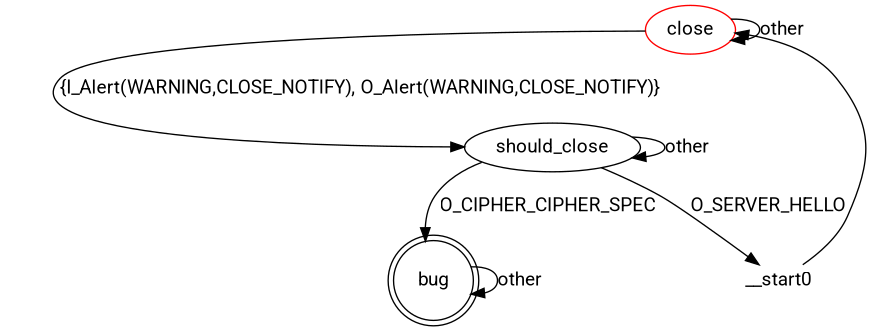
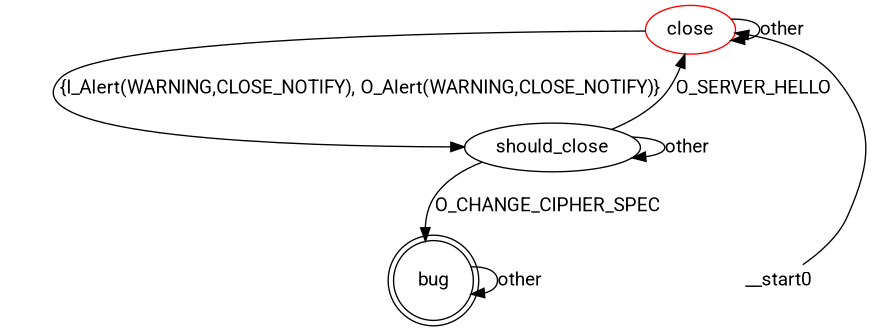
(548, 206) -> (548, 206)
(678, 207) -> (653, 106)
